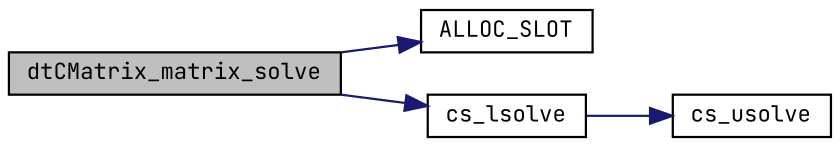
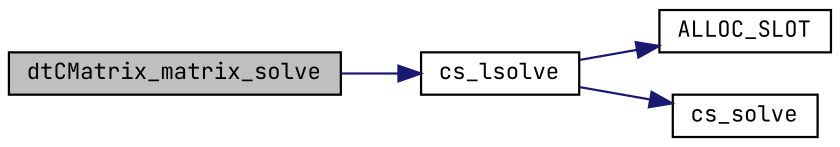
(370, 49) -> (608, 55)
(752, 116) -> (745, 116)
